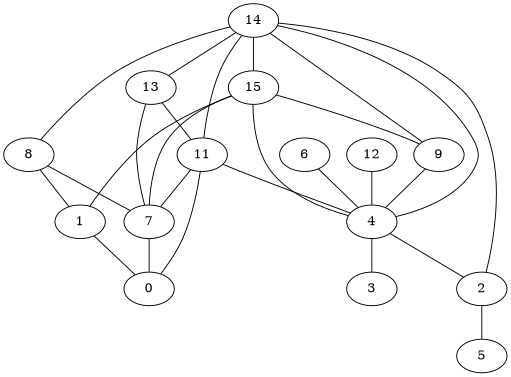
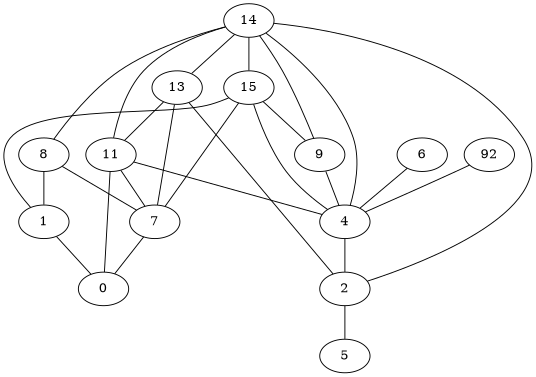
(372, 155) -> (489, 155)
none -> (261, 188)
(372, 289) -> none
